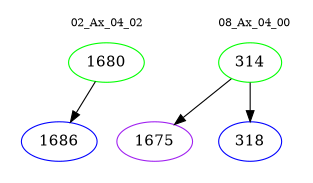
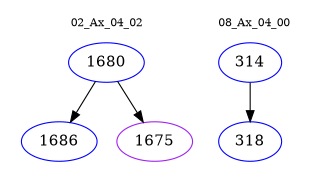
(106, 63) -> (106, 63)
(250, 63) -> (250, 63)
(217, 90) -> (127, 97)
